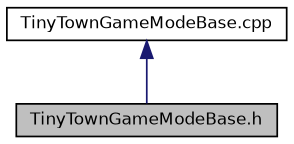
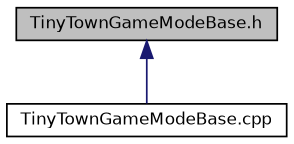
(147, 81) -> (147, 81)
